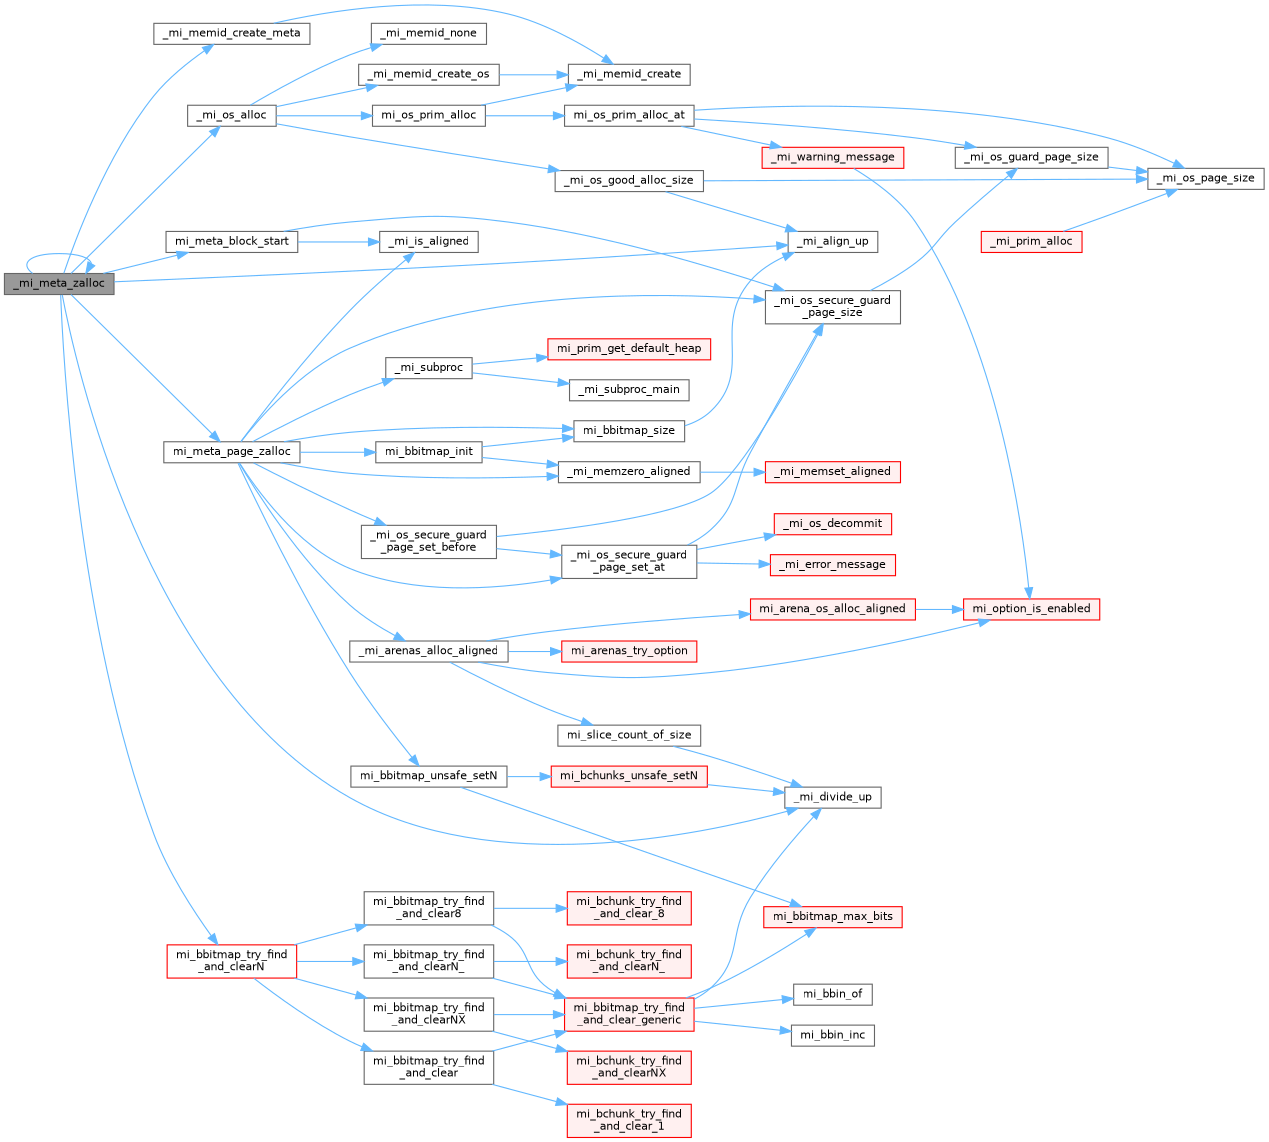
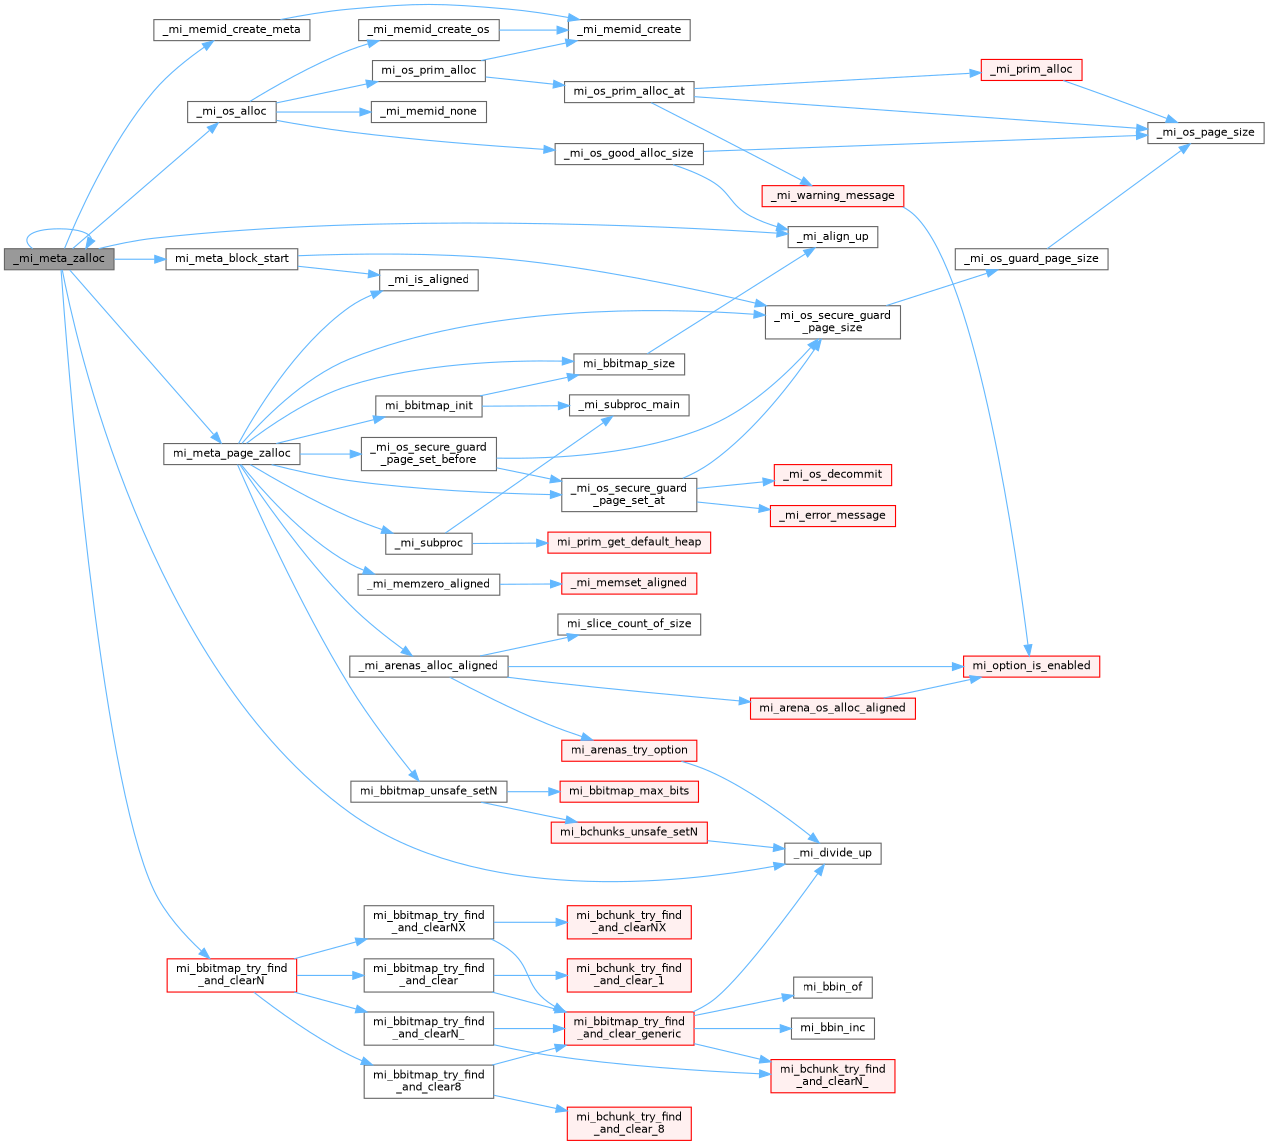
(830, 129) -> (832, 81)
(515, 461) -> (520, 406)
(733, 764) -> (749, 793)
(748, 969) -> (727, 1051)
